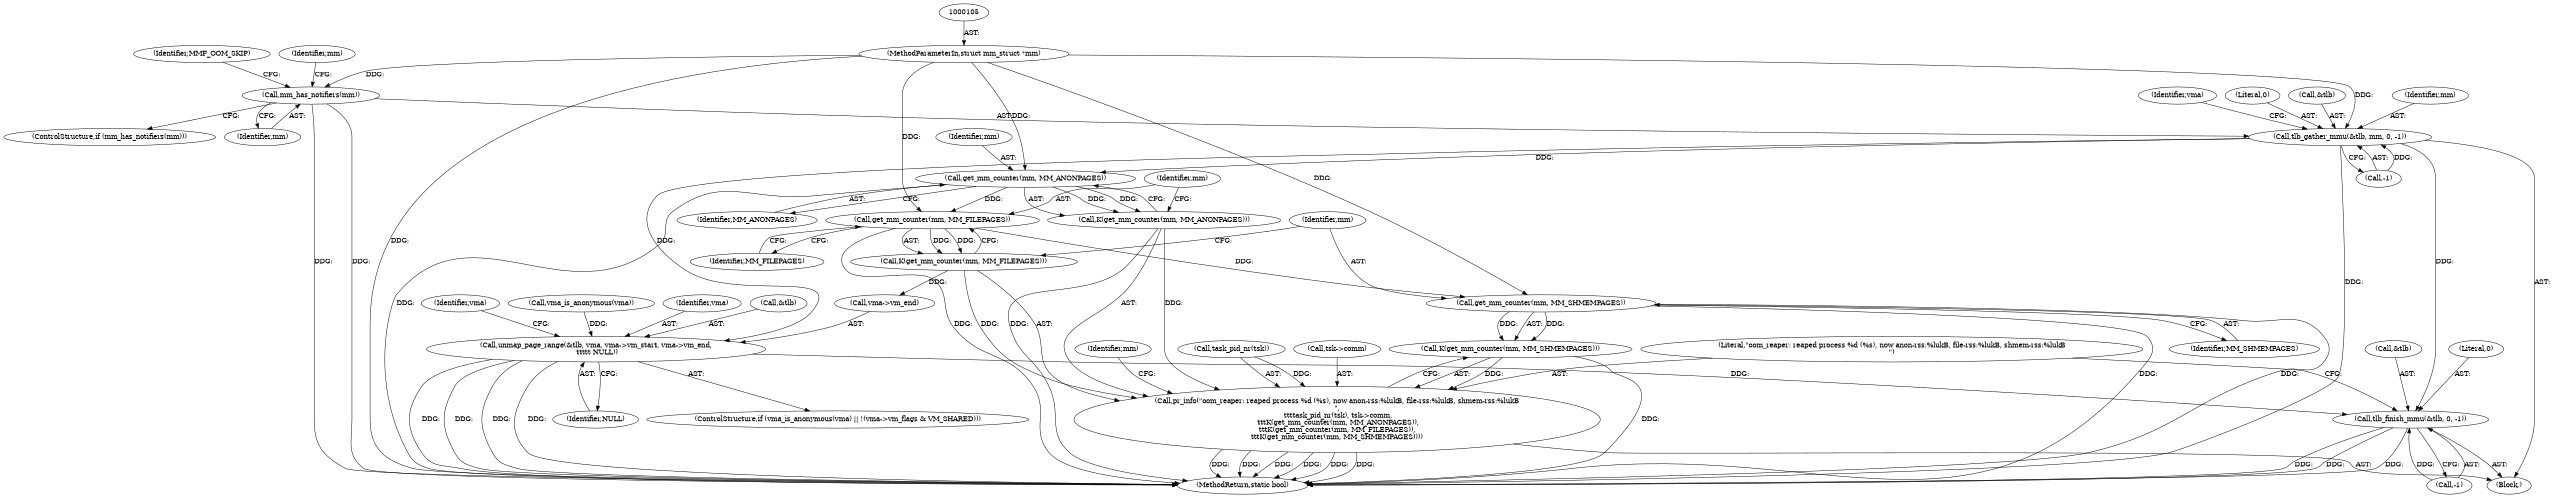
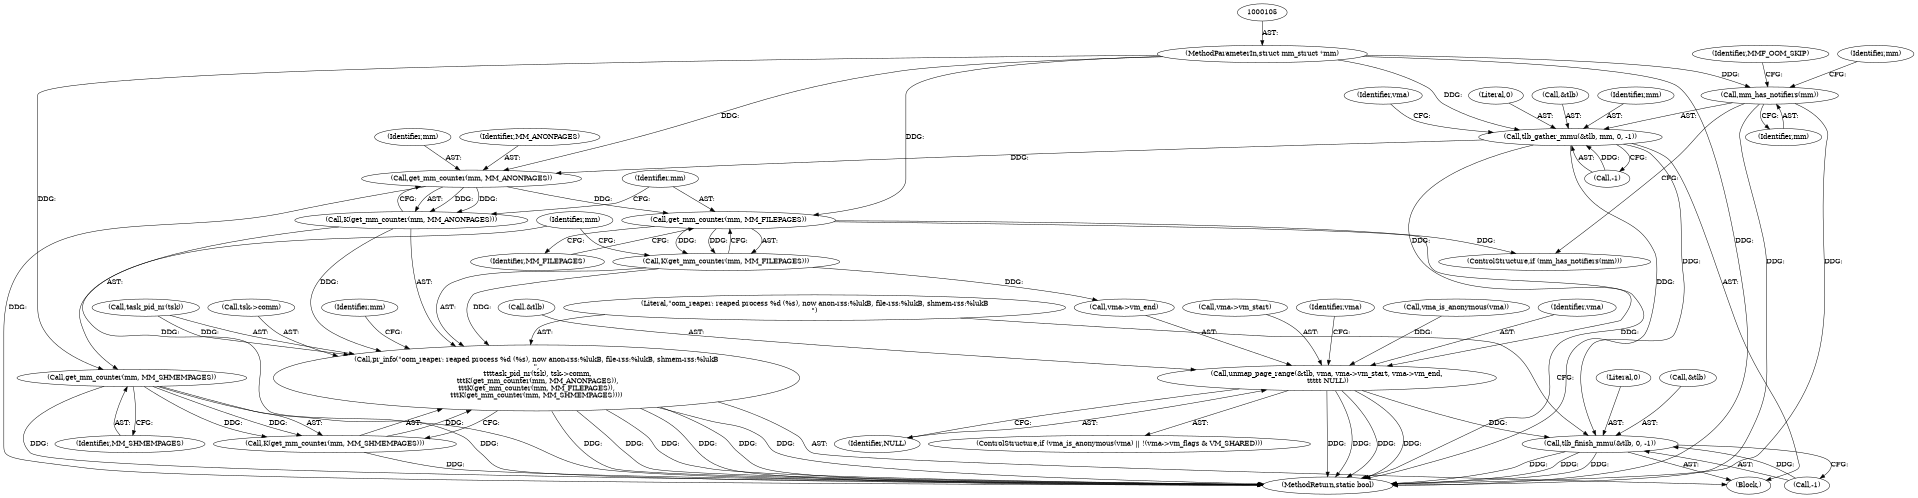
(886, 200) -> none
(1217, 267) -> (1174, 225)
none -> (1235, 308)
